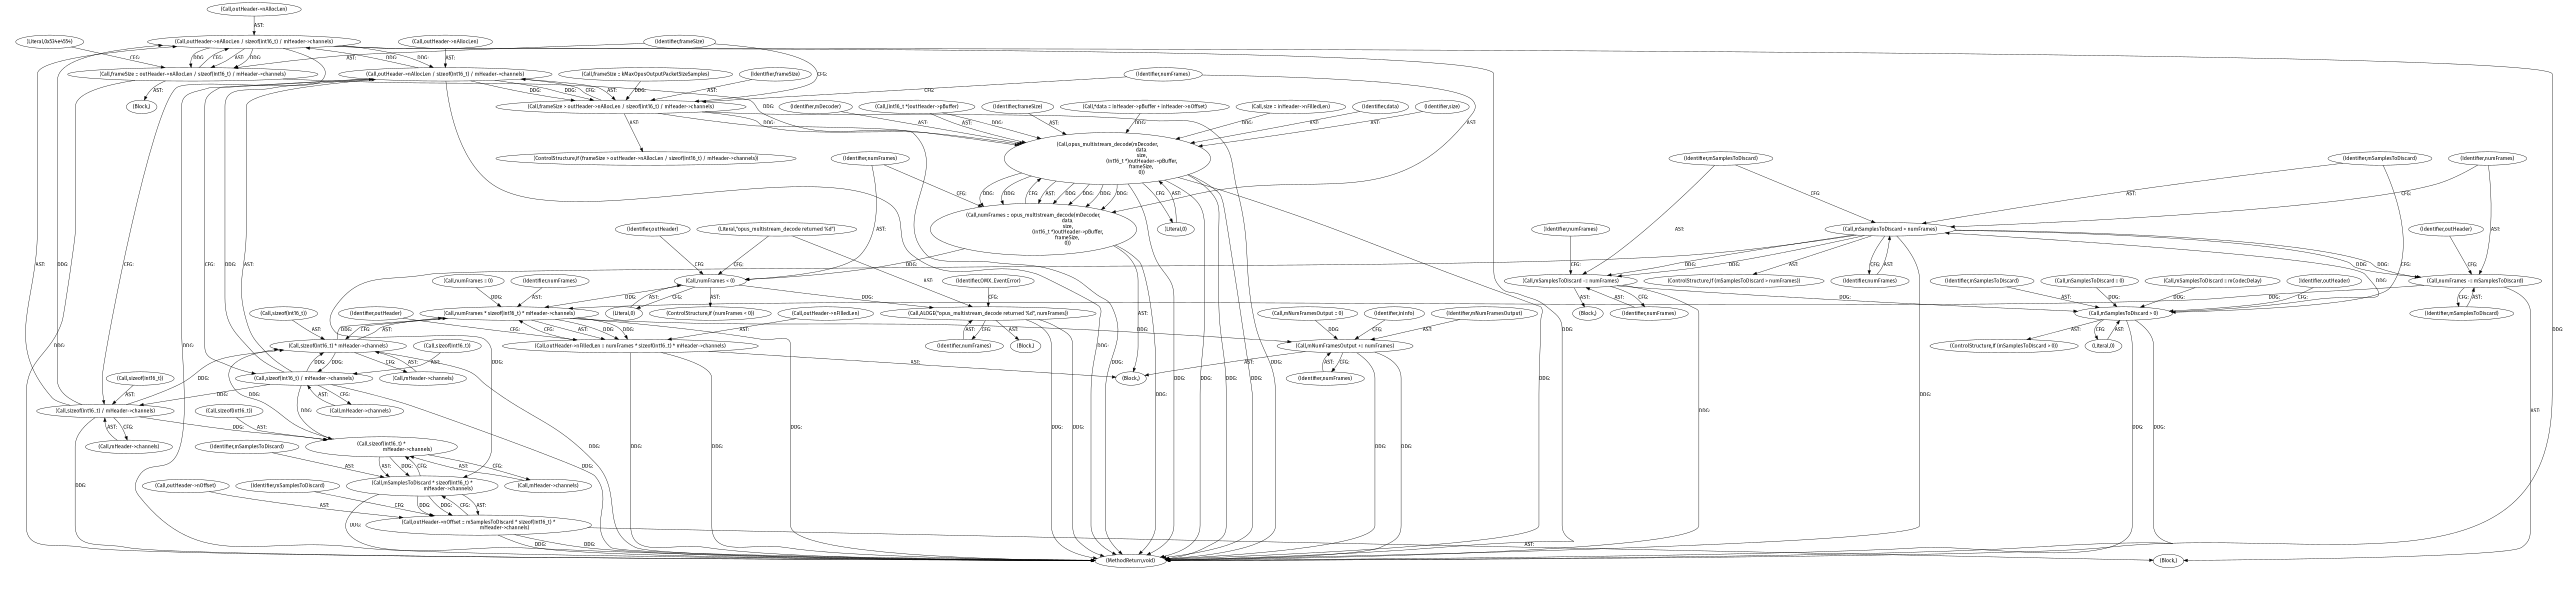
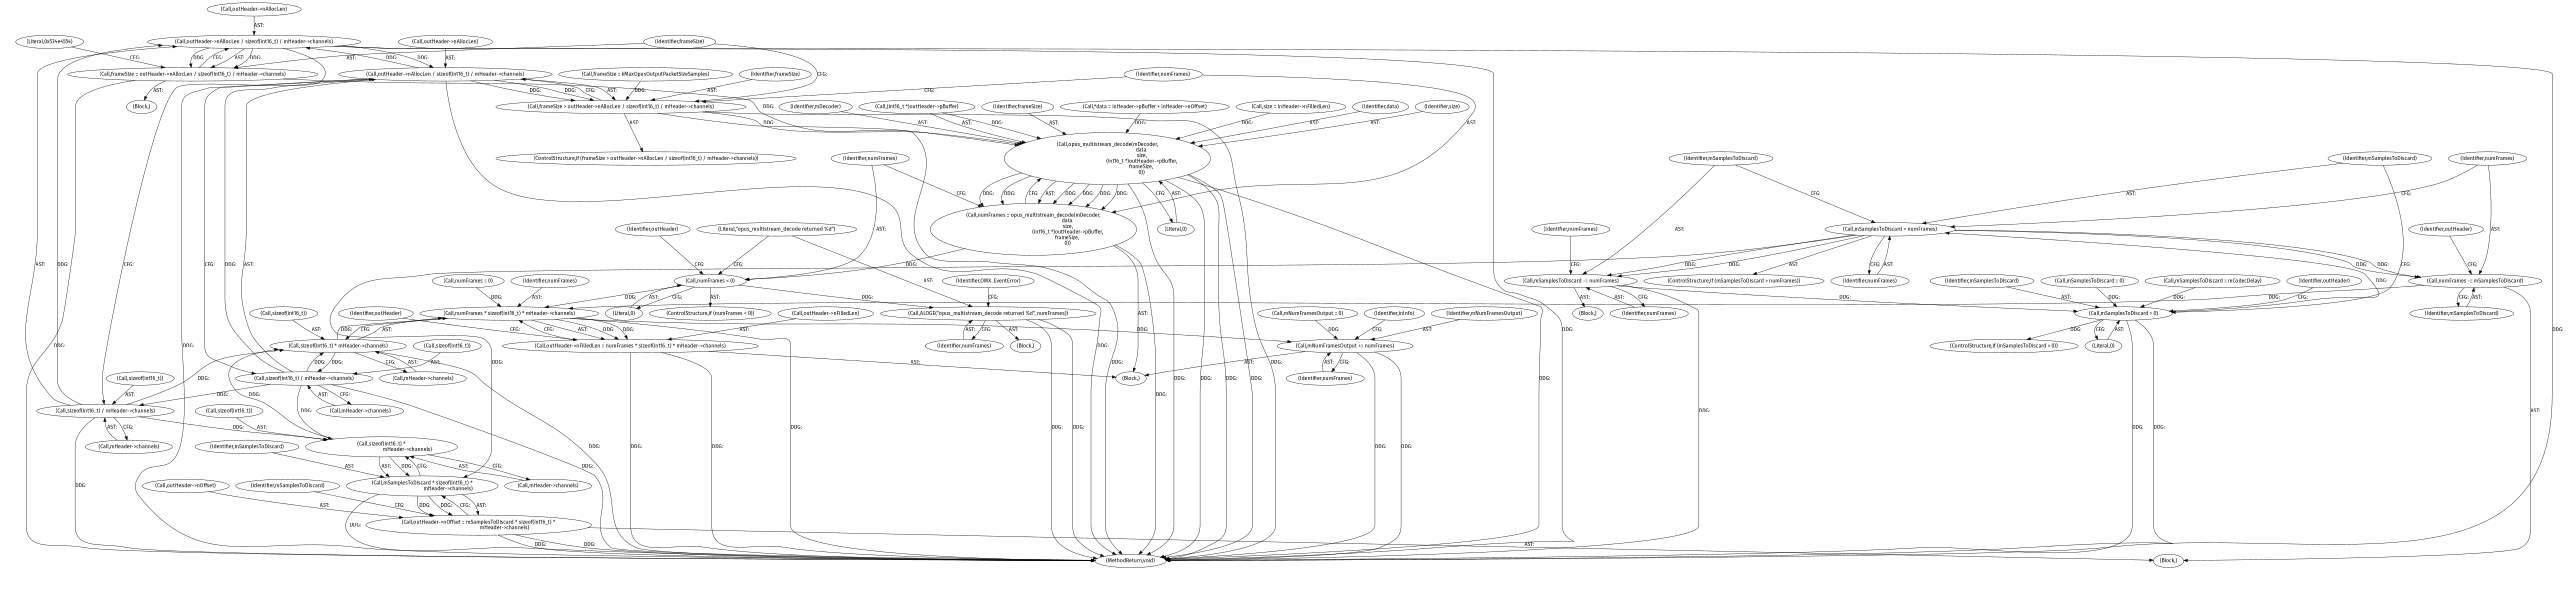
(2077, 330) -> (2077, 330)
(1693, 545) -> none
